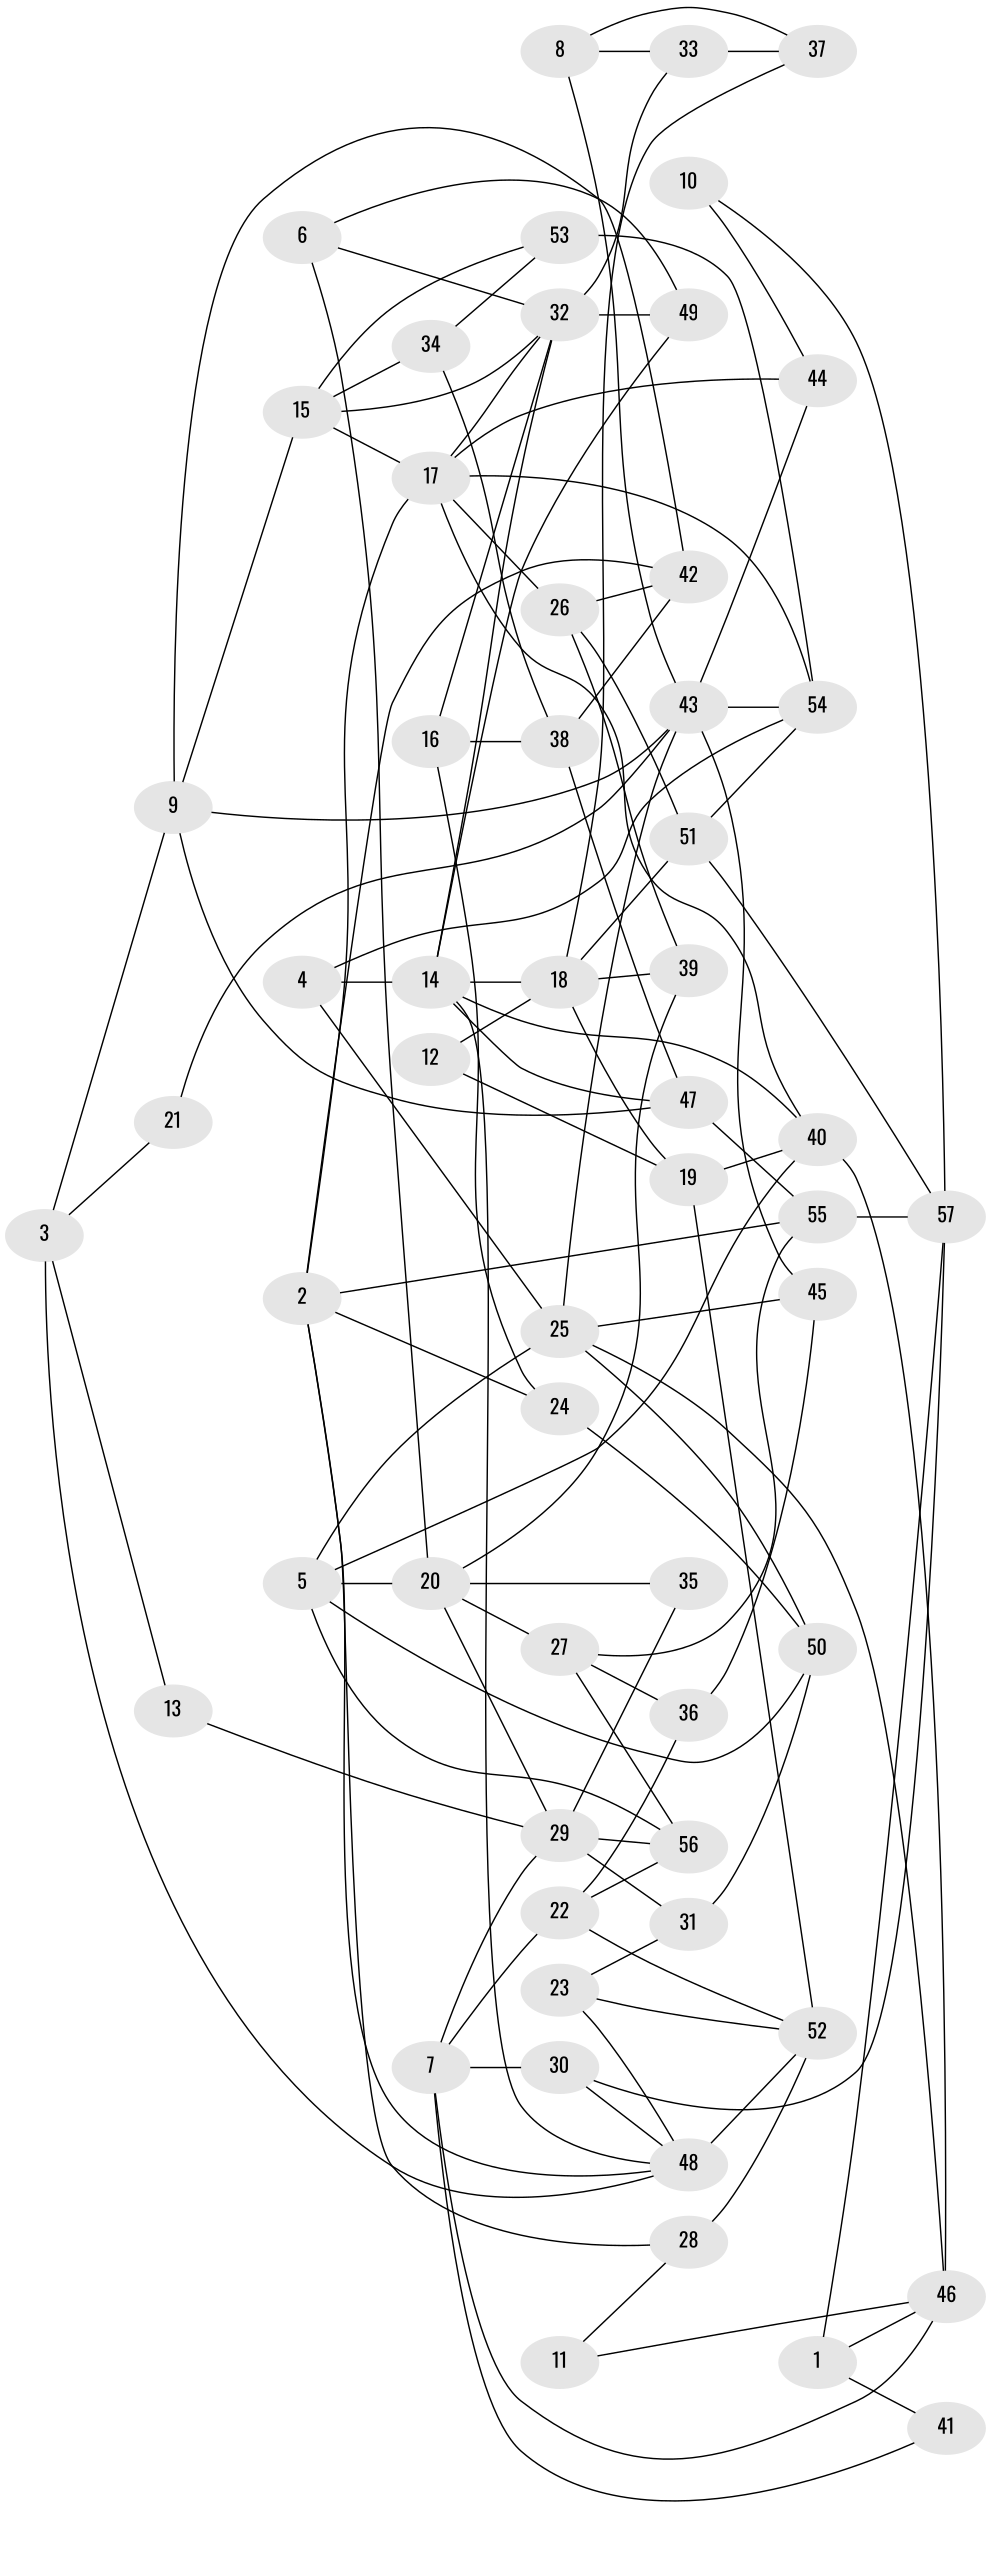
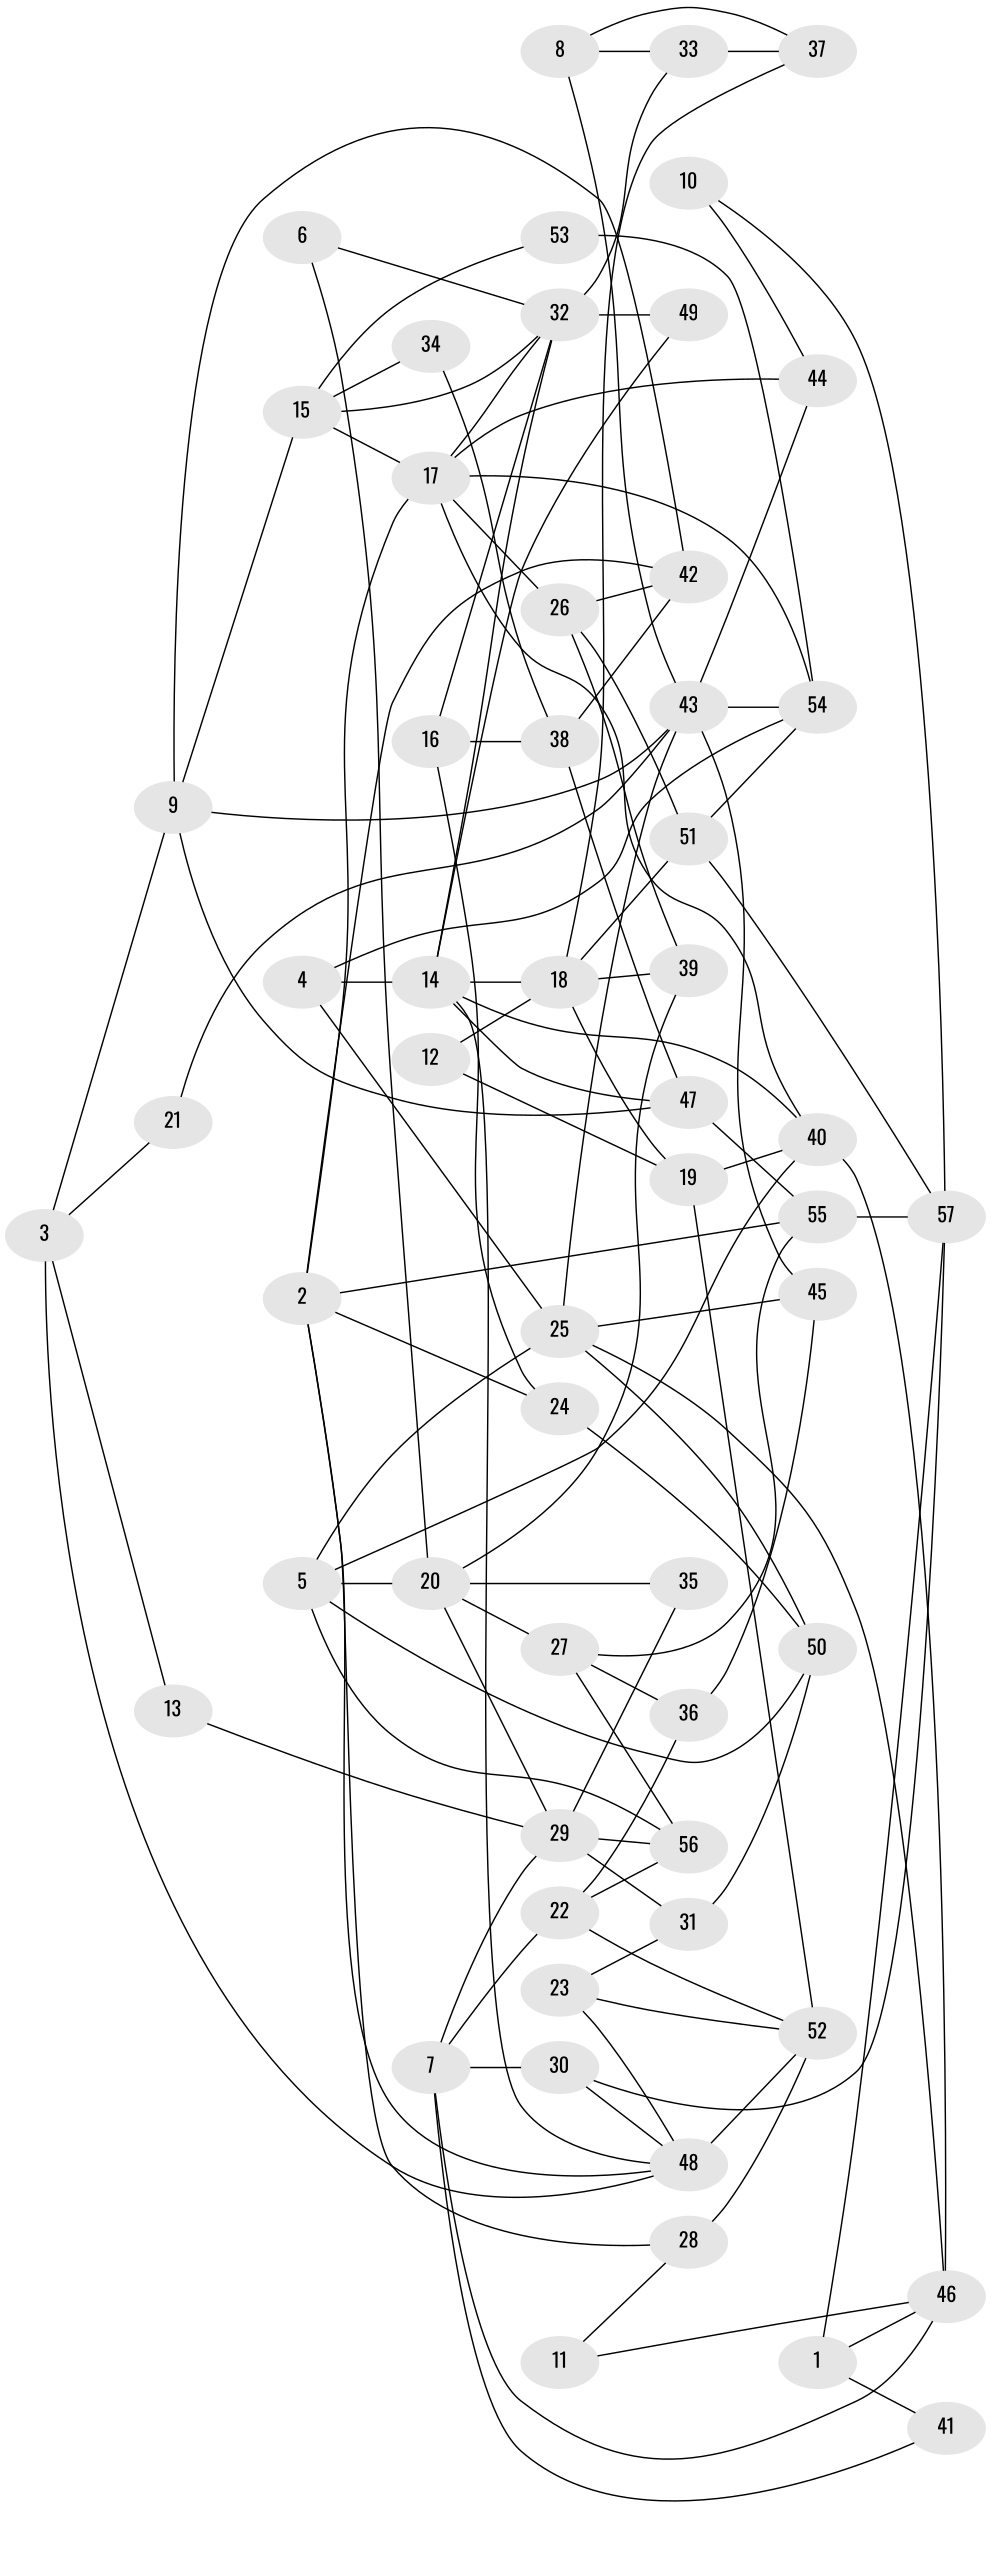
(526, 181) -> none
(501, 287) -> none
